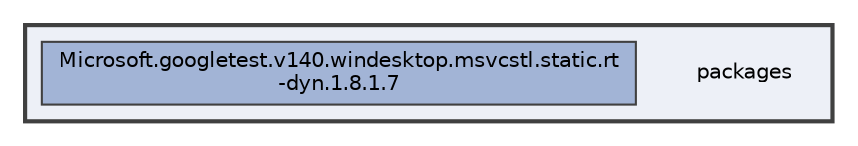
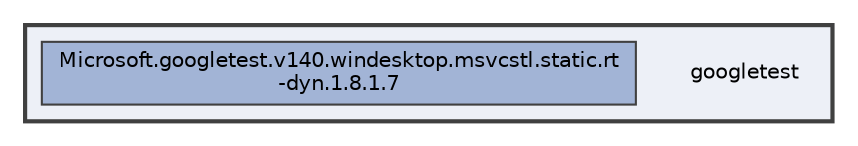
(745, 73) -> (745, 73)
